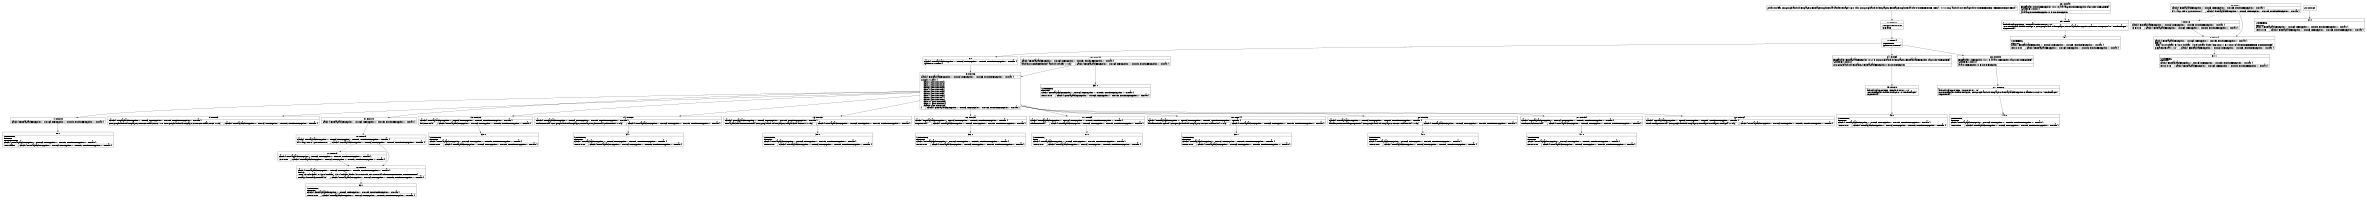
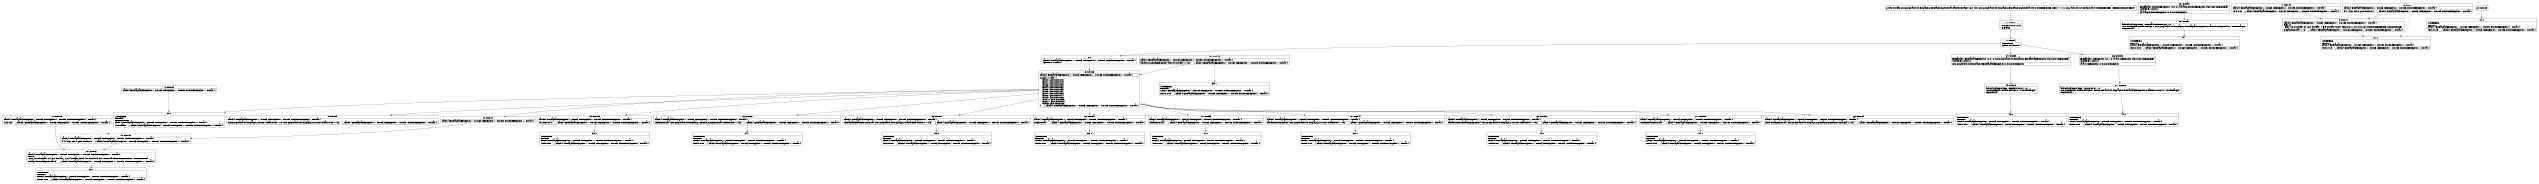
(2211, 16) -> (2408, 25)
(499, 99) -> (632, 97)
(347, 148) -> (91, 129)
